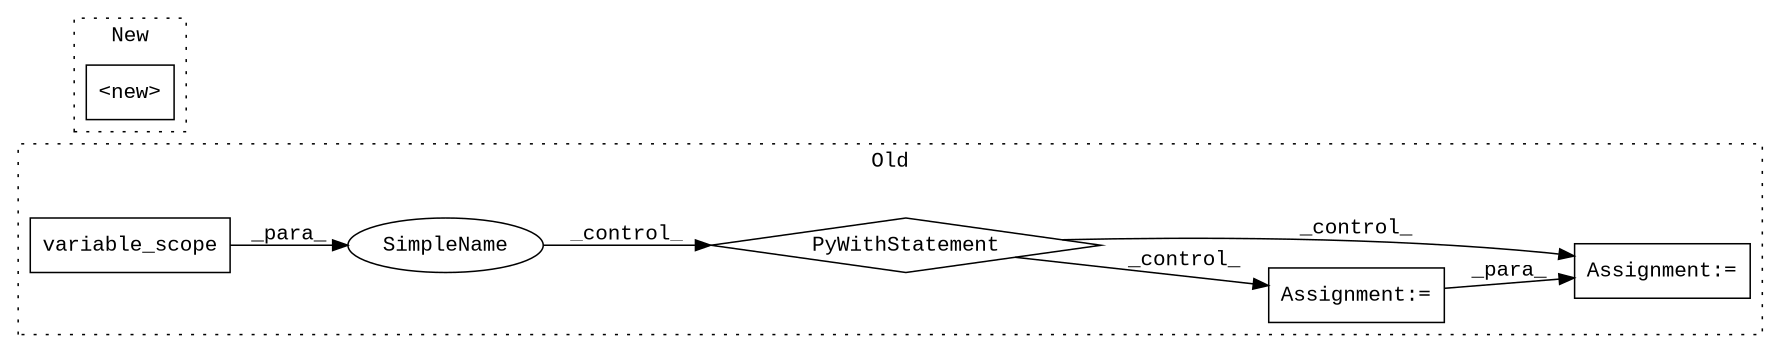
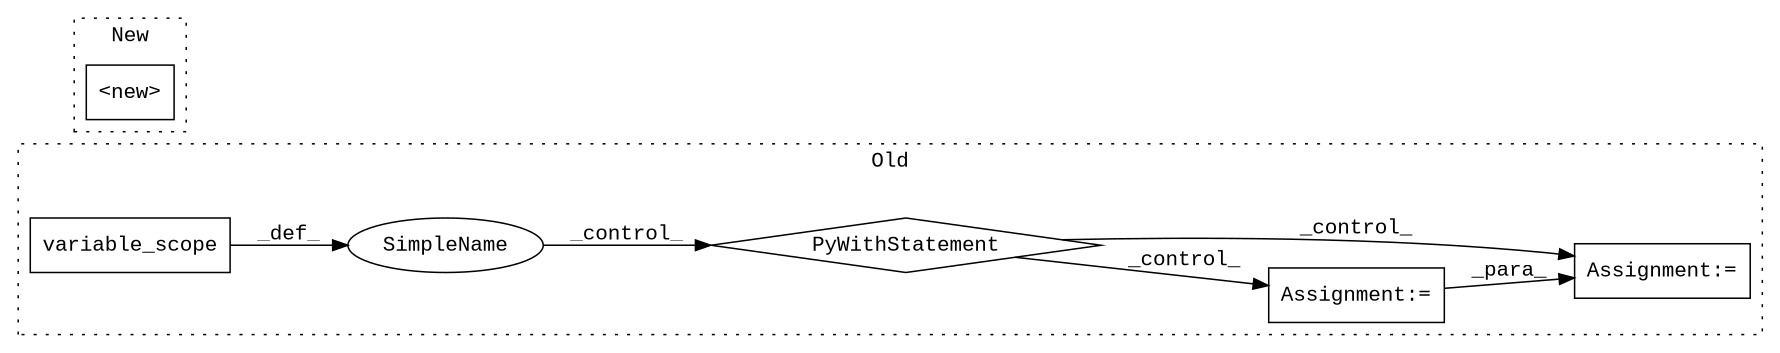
(289, 234) -> (289, 234)
